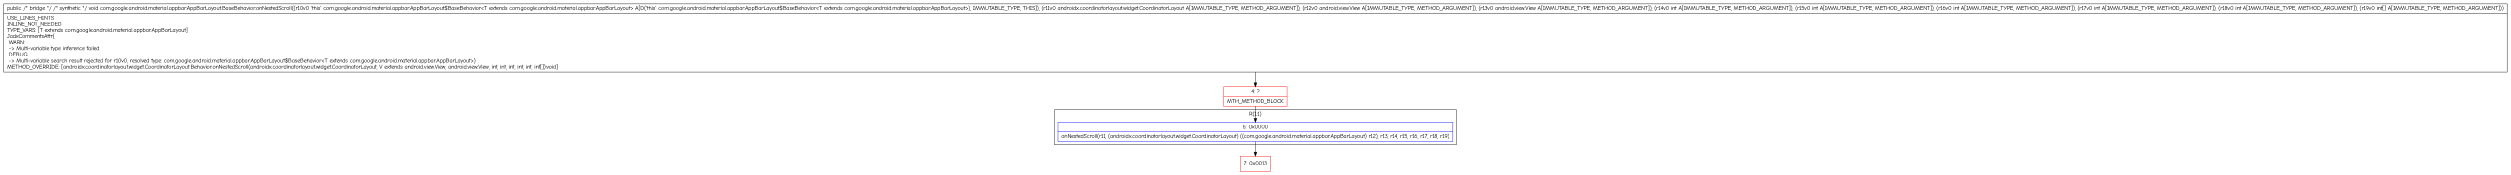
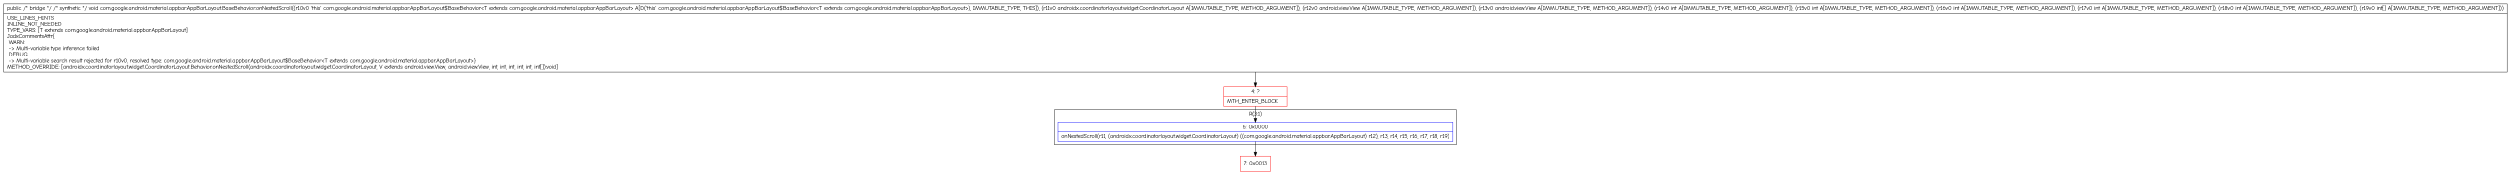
(1255, 101) -> (1252, 101)
(1255, 114) -> (1255, 114)
